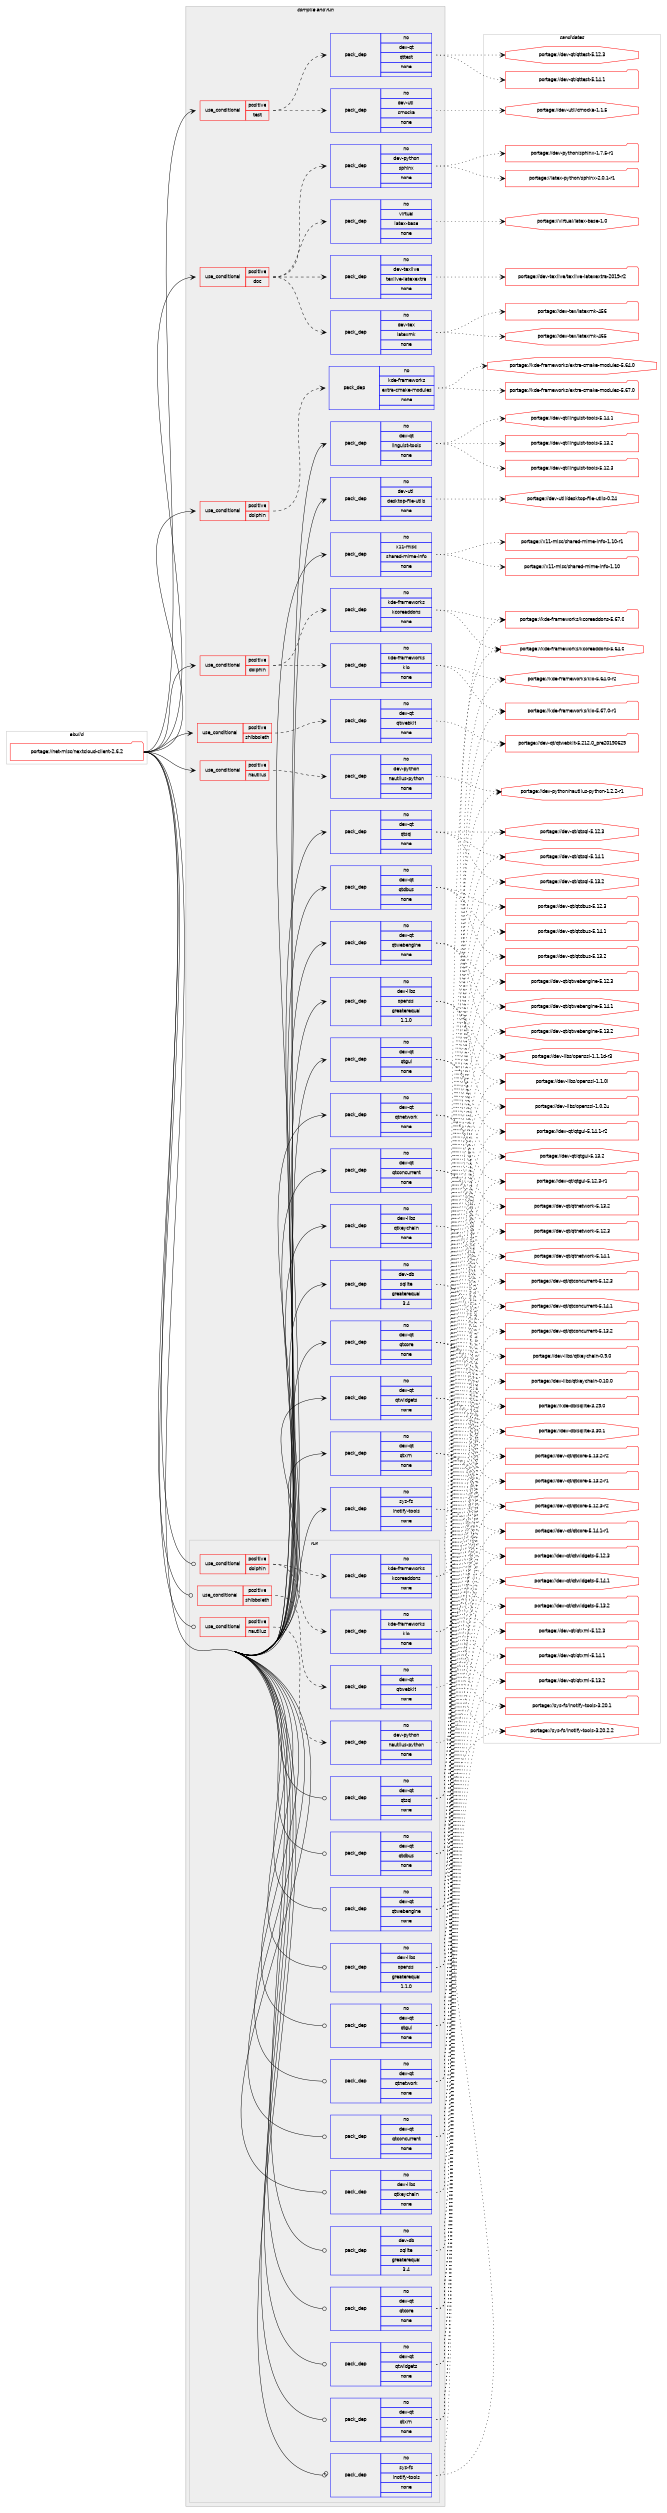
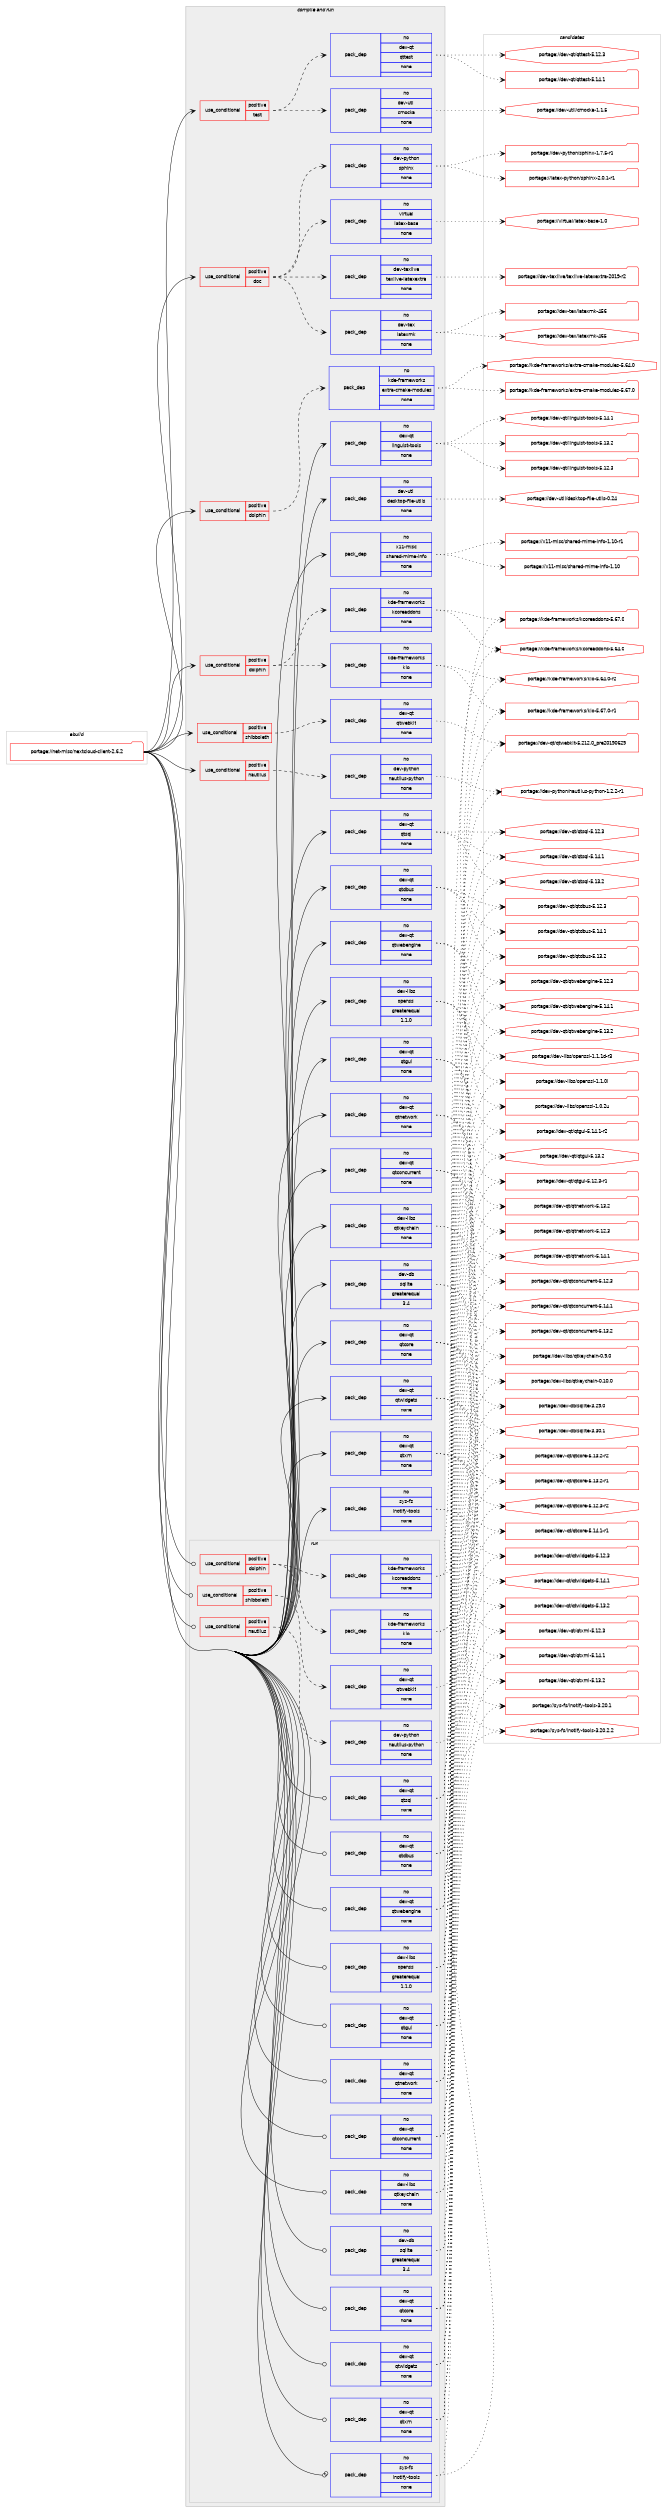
(572, 1406) -> (572, 1406)
